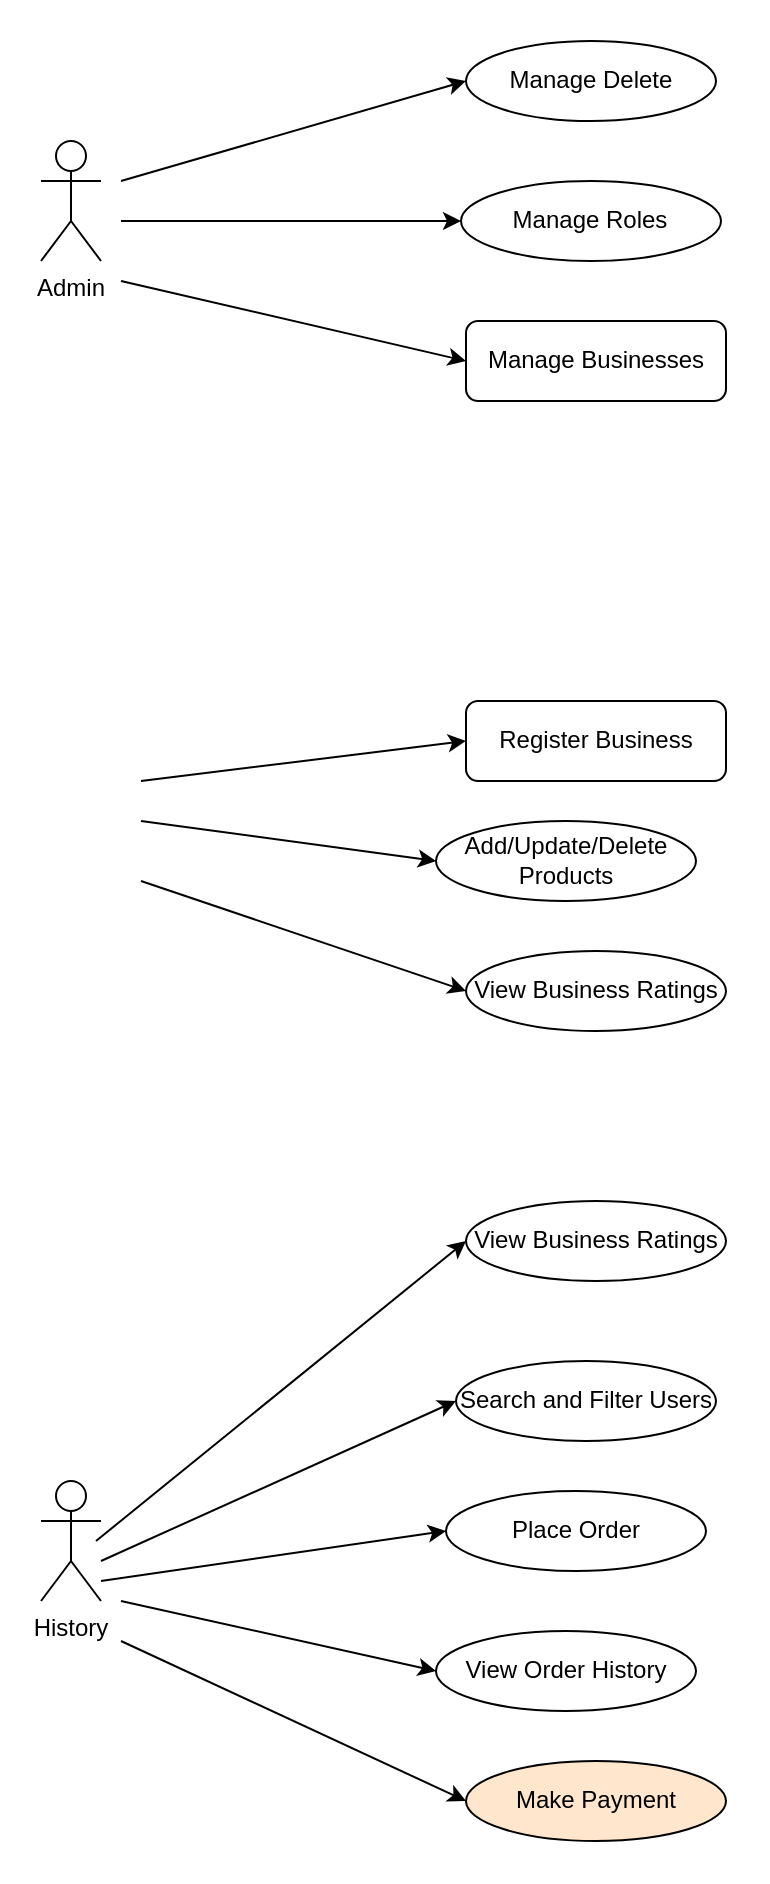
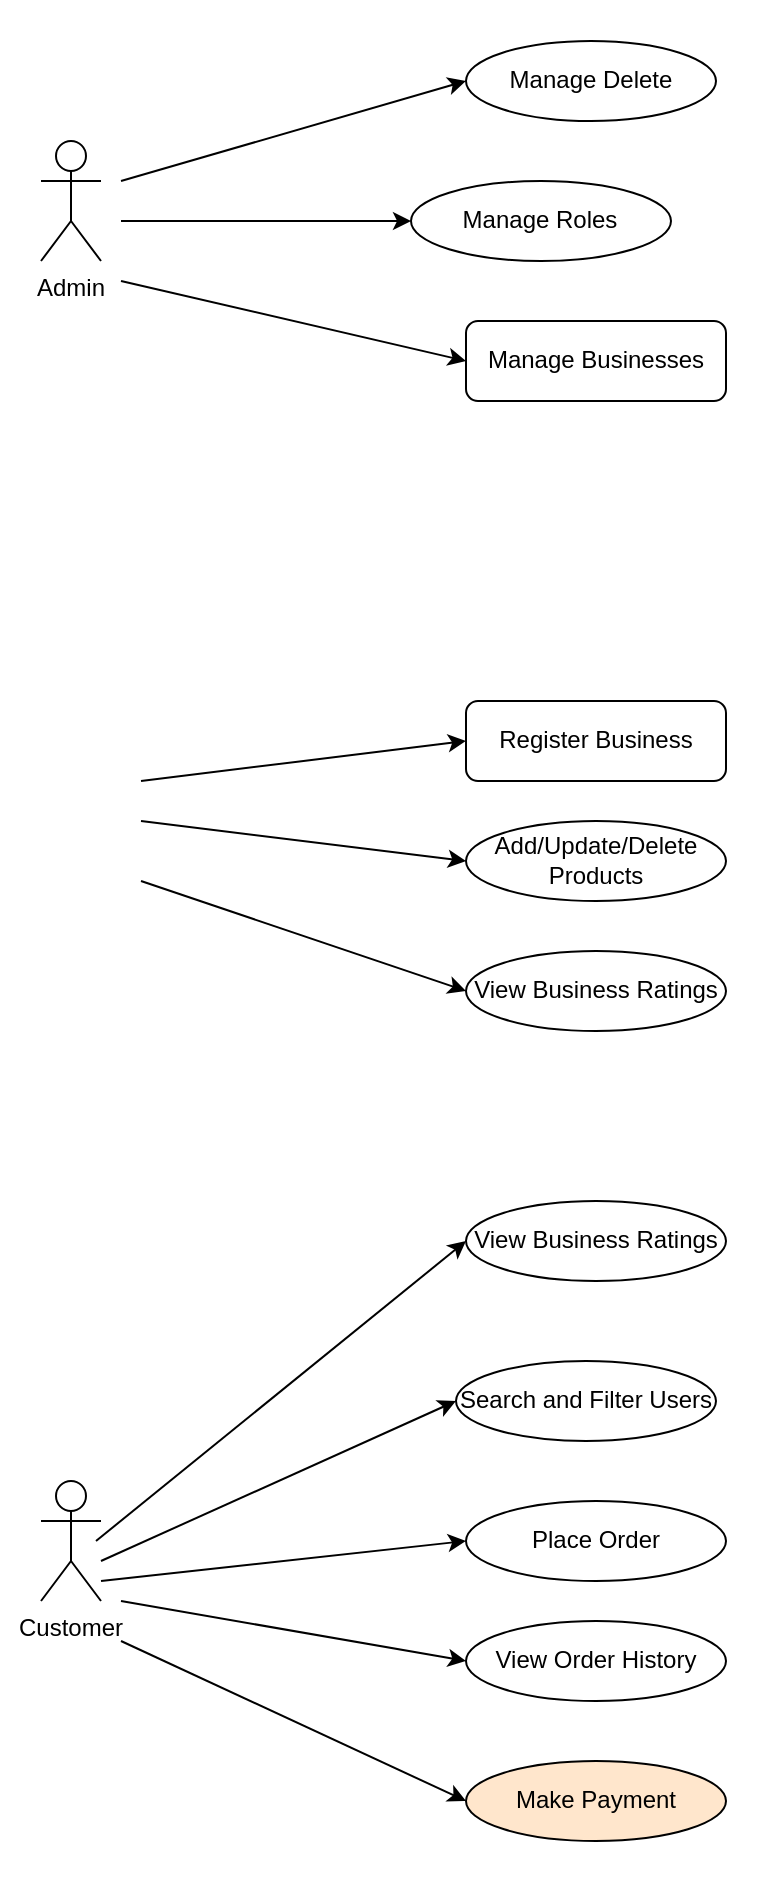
(591, 221) -> (541, 221)
(566, 861) -> (596, 861)
(576, 1531) -> (596, 1541)
(72, 1629) -> (72, 1629)
(566, 1671) -> (596, 1661)
